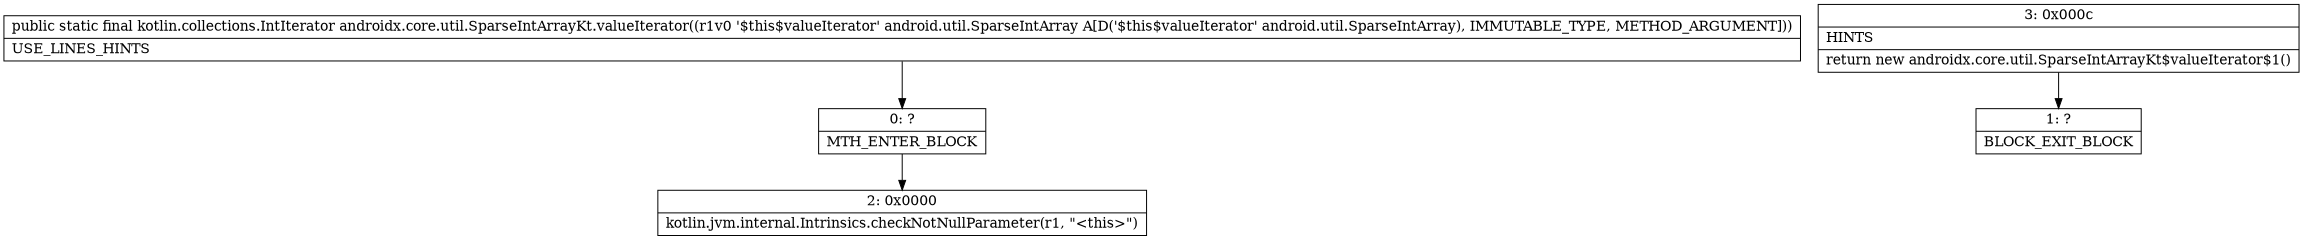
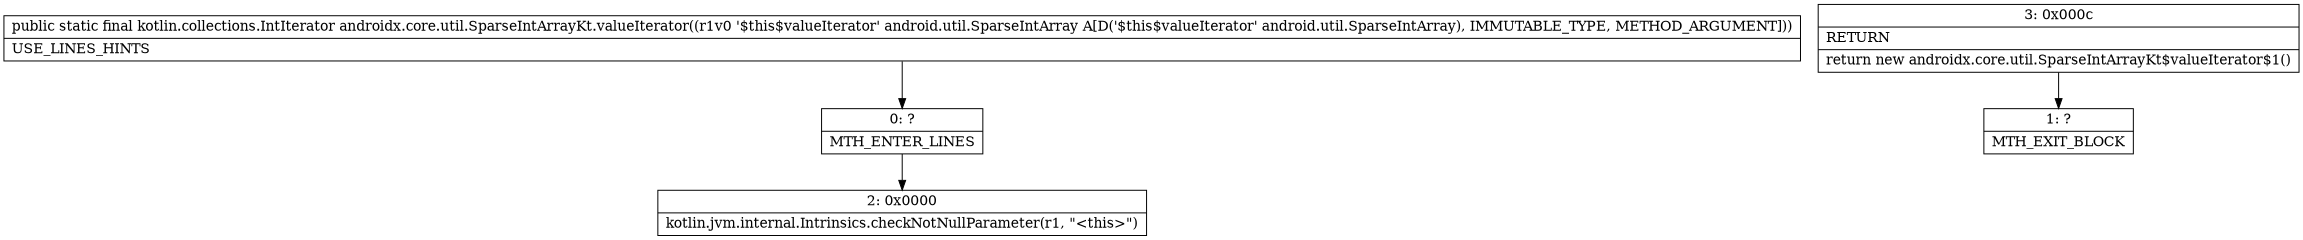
(1850, 38) -> (1858, 38)
(902, 142) -> (902, 142)
(2059, 142) -> (2059, 142)
